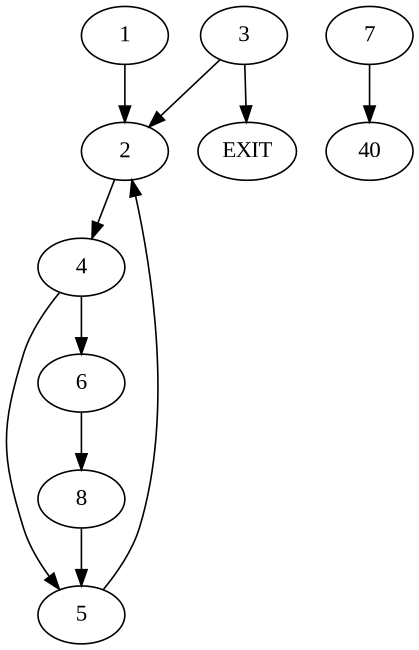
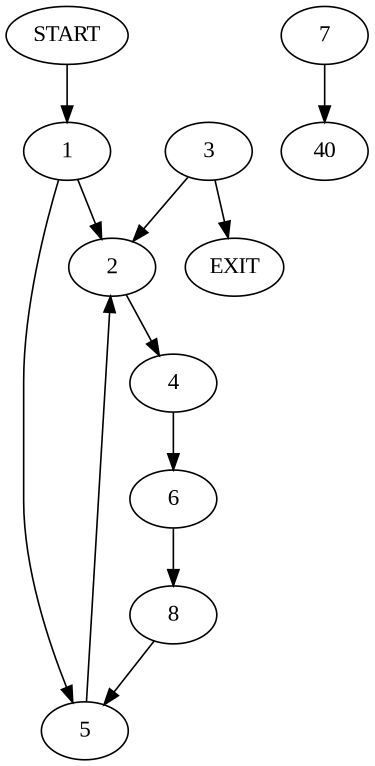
none -> (67, 35)
(7, 433) -> (24, 435)
